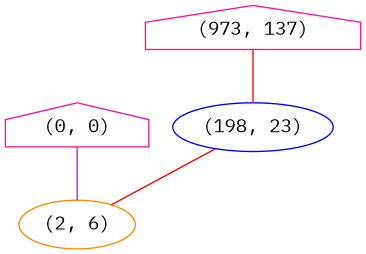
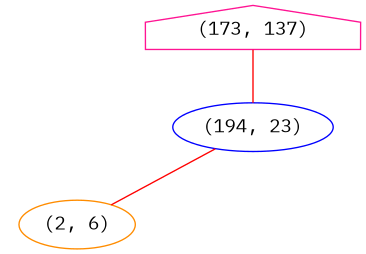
(253, 30) -> (253, 30)
(77, 127) -> none
(253, 127) -> (253, 127)
